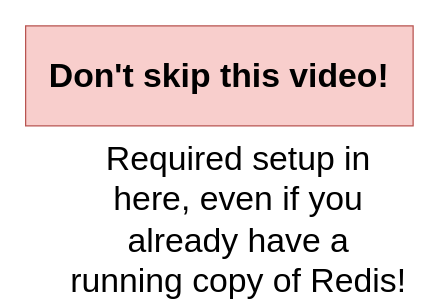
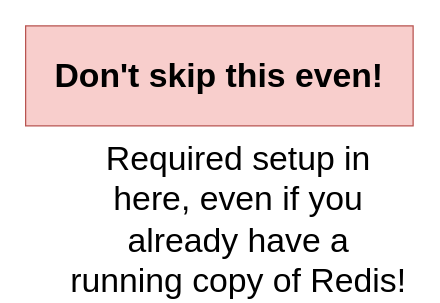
(219, 76) -> (219, 76)
